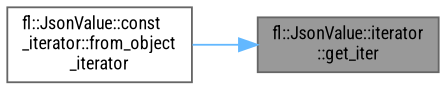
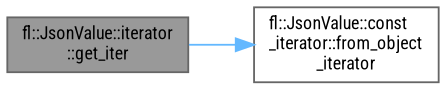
(216, 45) -> (212, 45)
